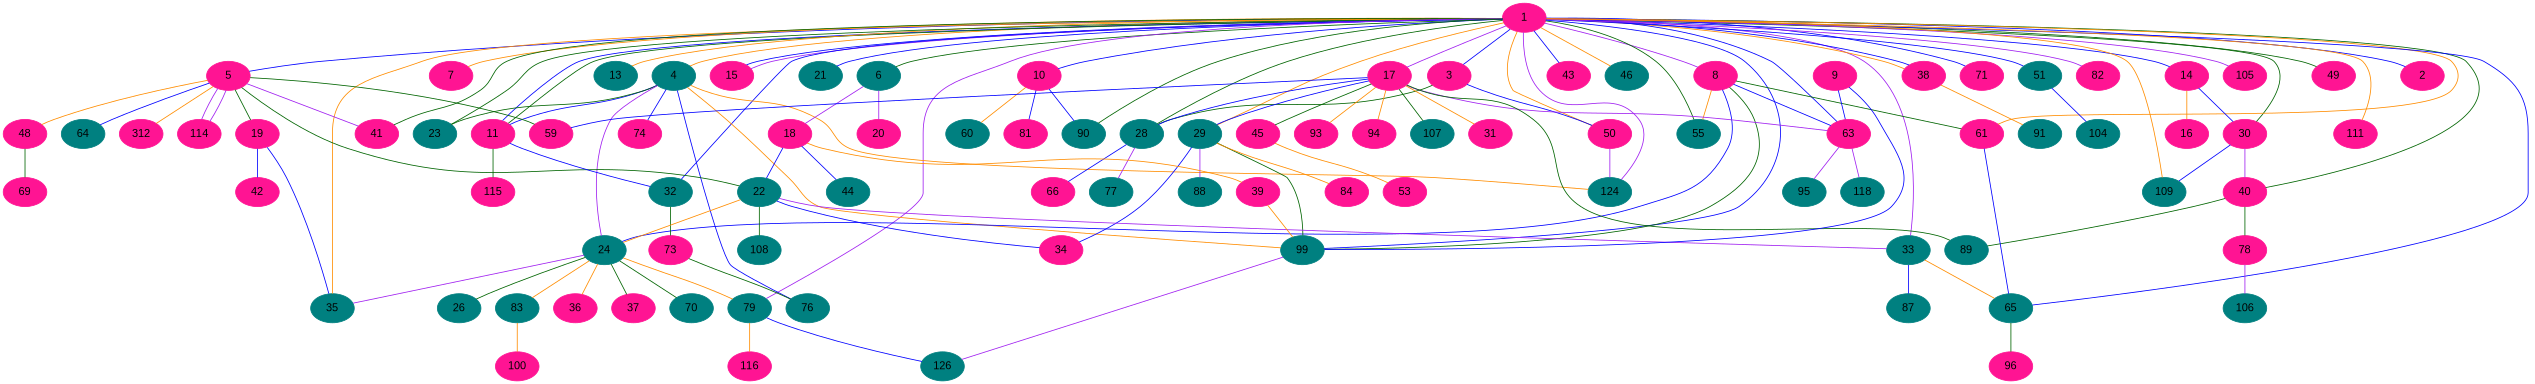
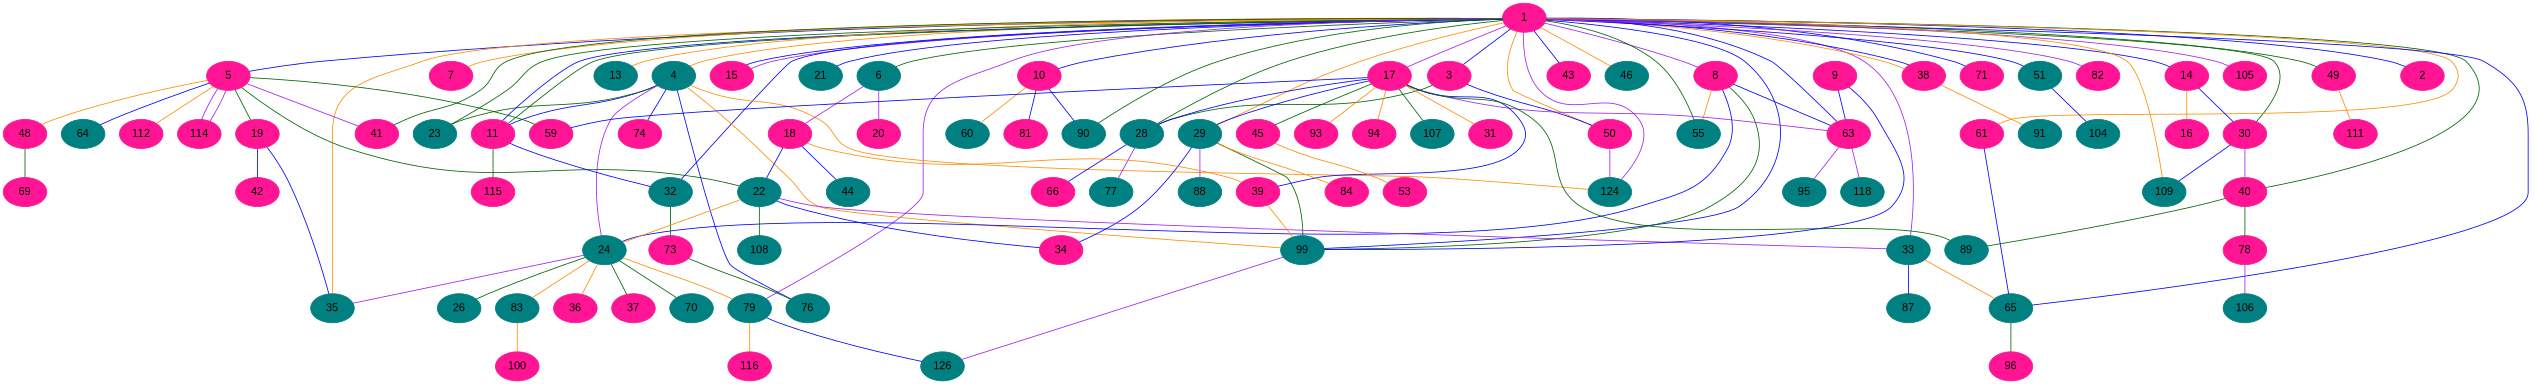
(1986, 29) -> (2345, 105)
(1849, 105) -> none
(141, 134) -> (141, 134)
none -> (1477, 167)
